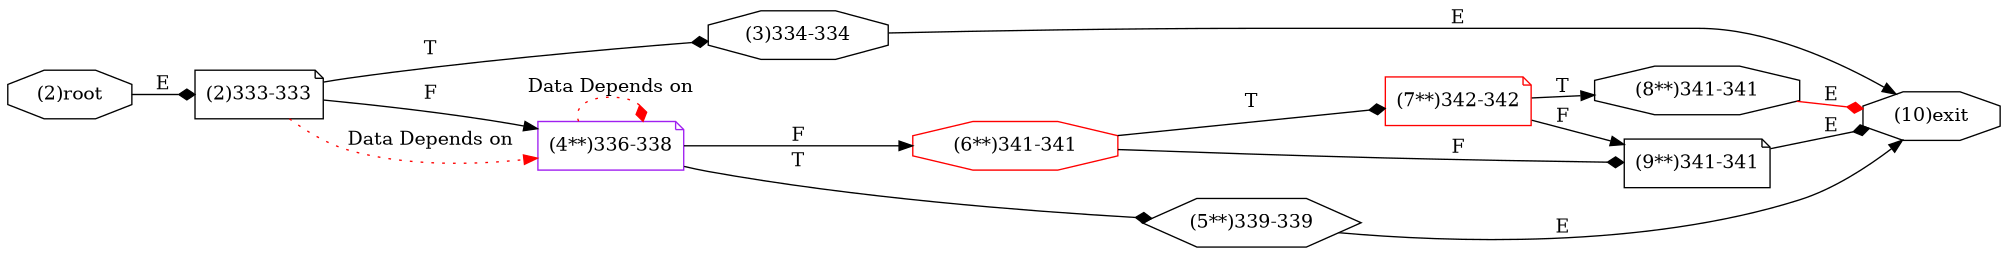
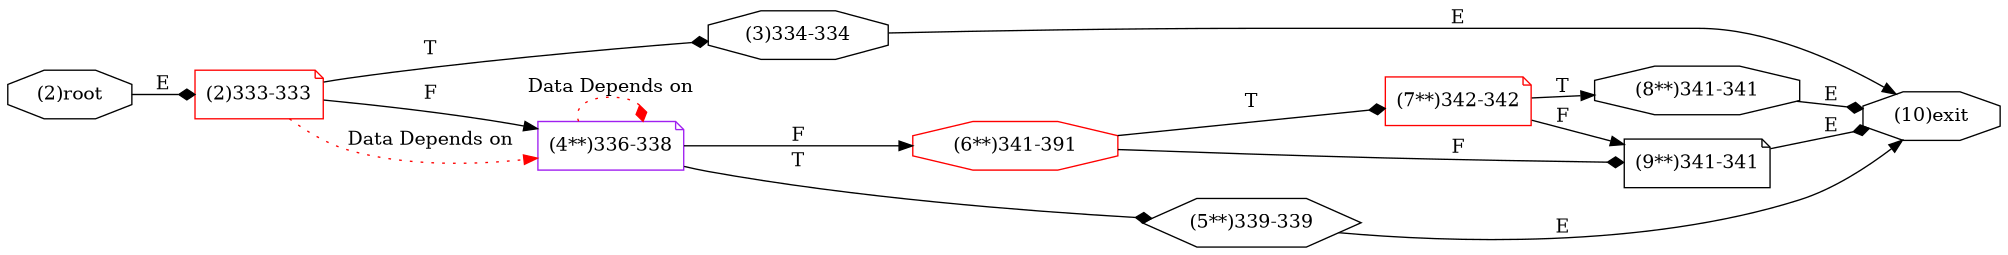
(259, 94) -> (259, 94)
(1822, 104) -> (1822, 104)
(1015, 146) -> (1015, 146)
